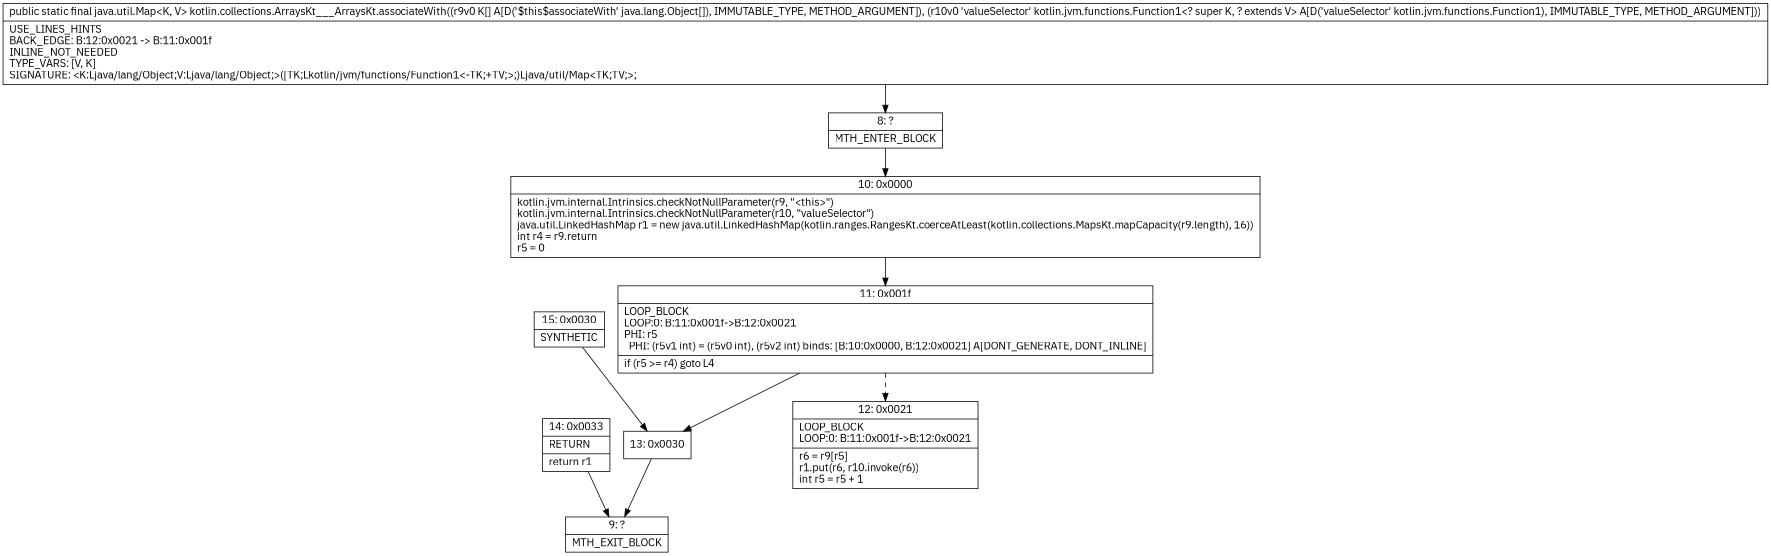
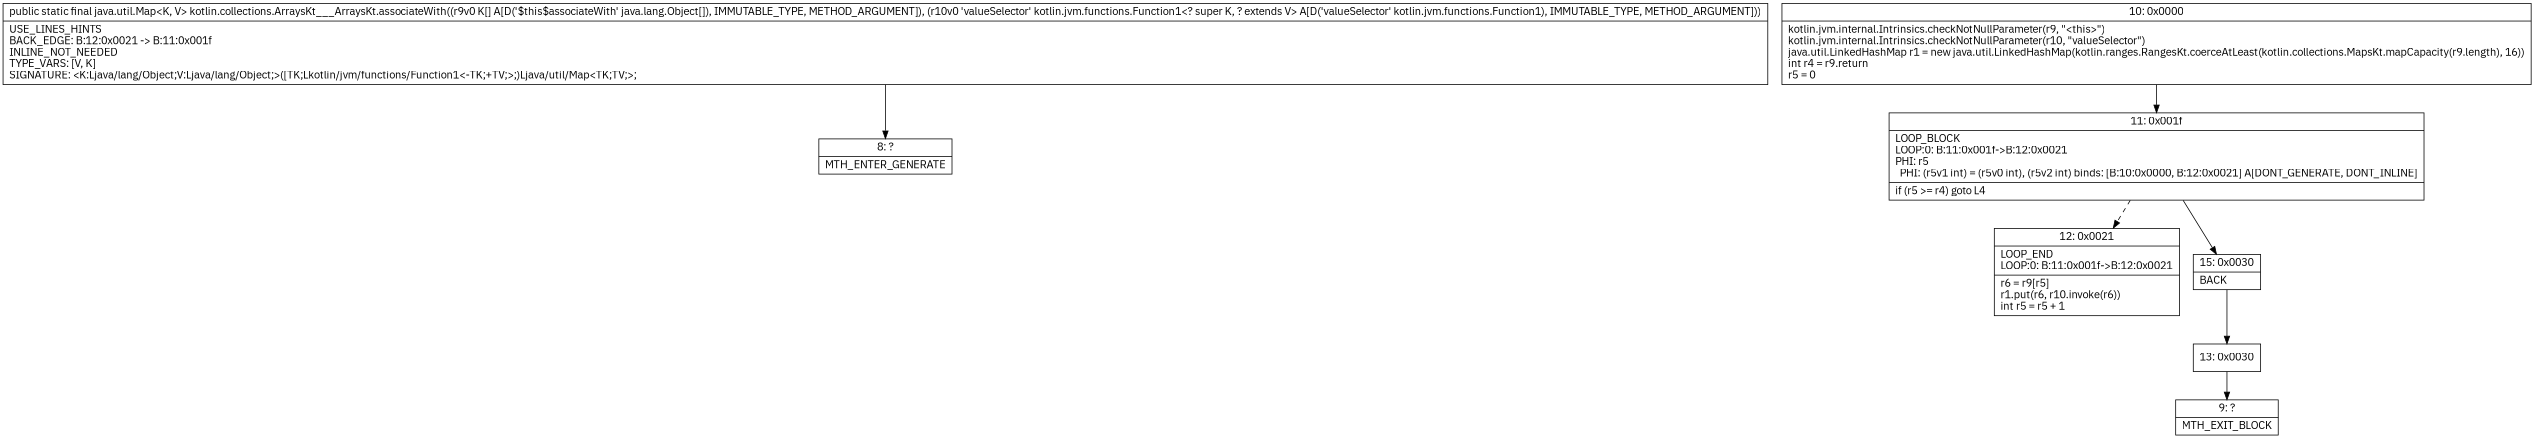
(885, 139) -> (885, 165)
(885, 158) -> none
(569, 338) -> (2214, 280)
(745, 400) -> (2198, 224)
(831, 427) -> (2027, 254)
(576, 445) -> none
